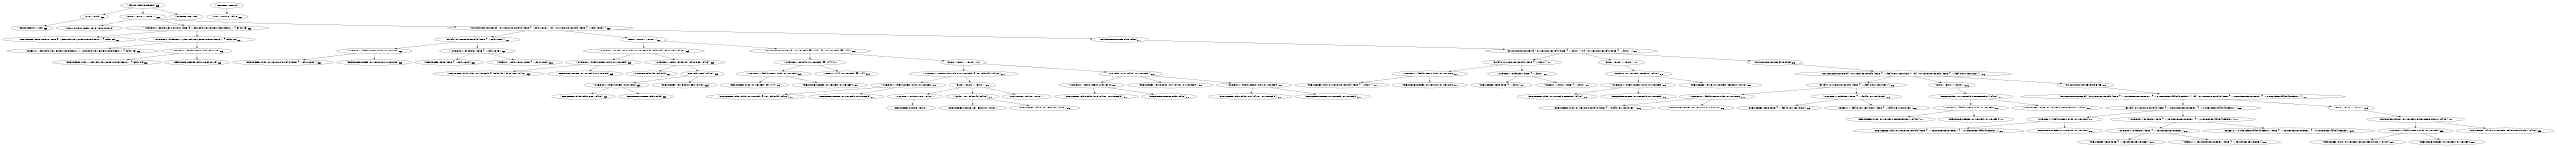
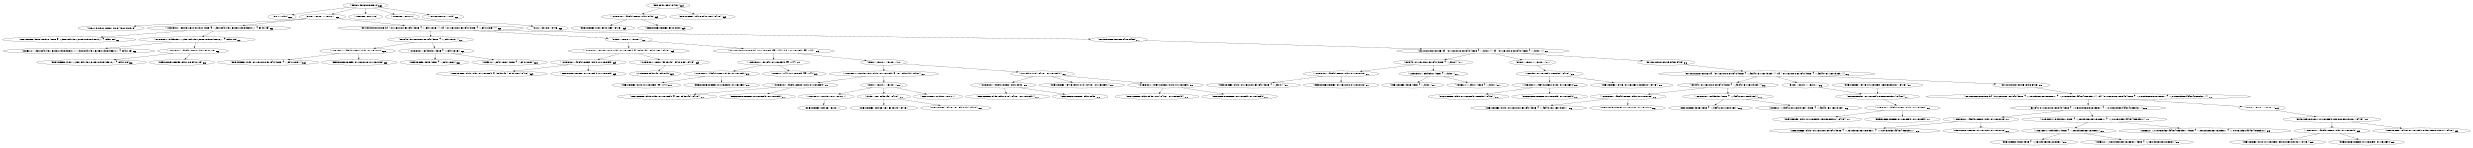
none -> (383, 11)
(65, 22) -> (404, 11)
(693, 68) -> none
(669, 74) -> (672, 74)
(2013, 102) -> (1878, 90)
